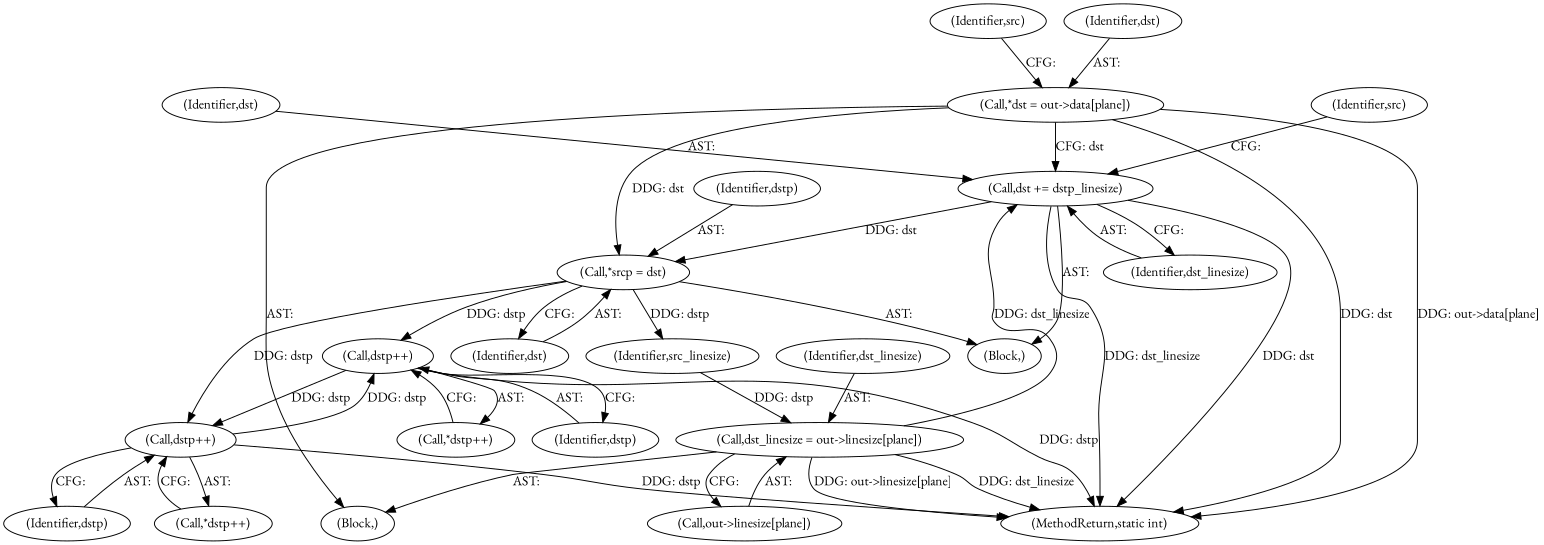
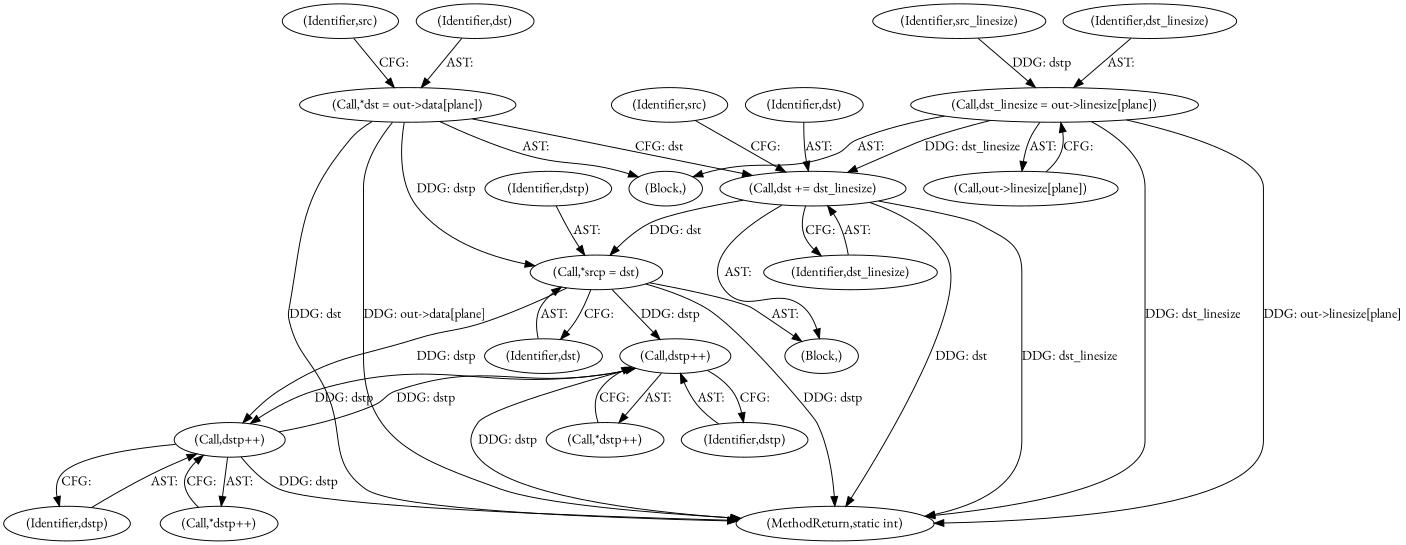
(658, 189) -> (446, 189)
(1055, 189) -> (813, 189)
(645, 310) -> (769, 366)
(726, 482) -> (1045, 147)
(780, 482) -> (1080, 147)
